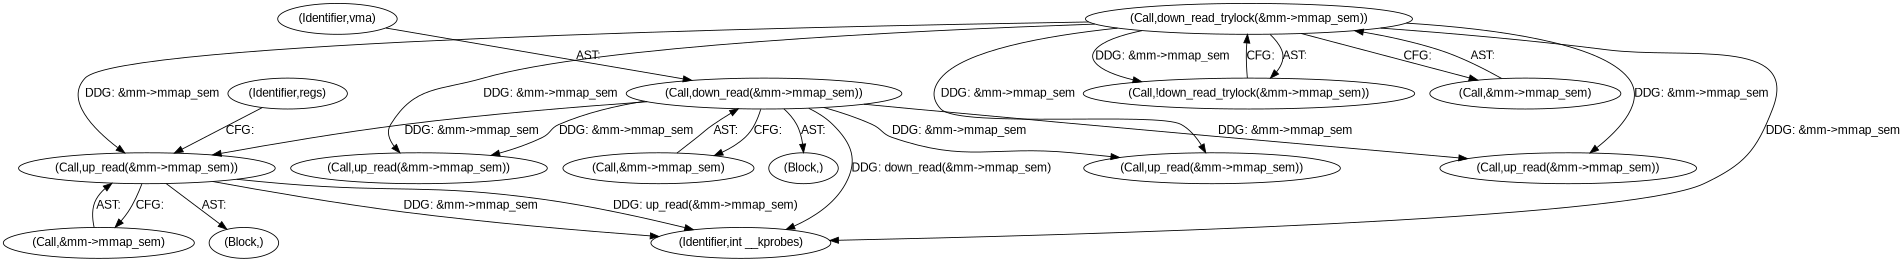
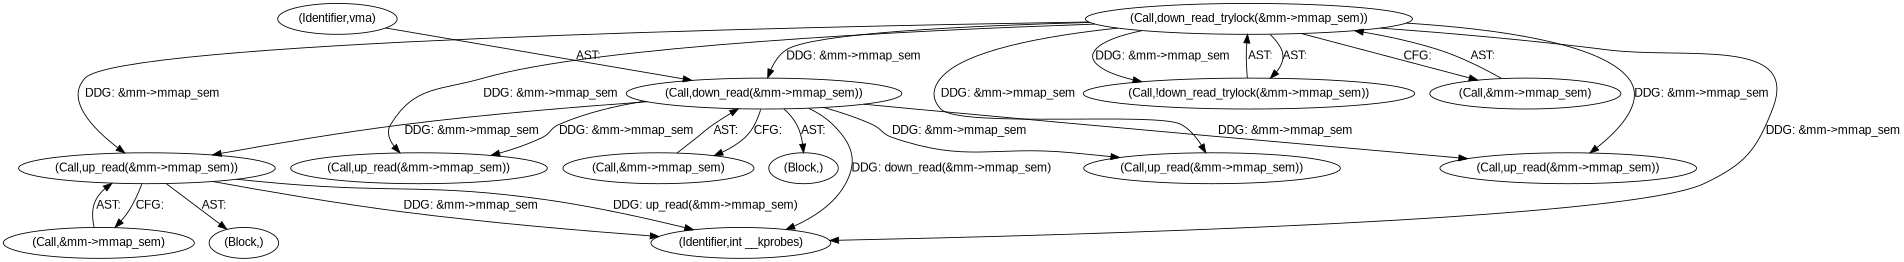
none -> (924, 30)
(1262, 56) -> (1262, 56)
(288, 94) -> none
